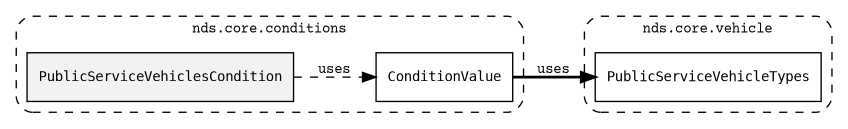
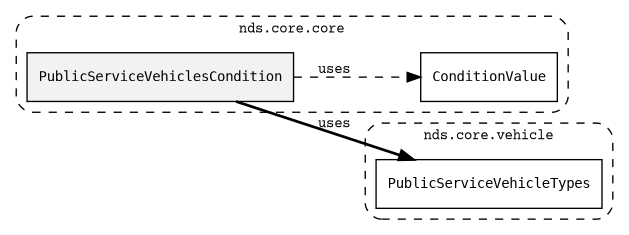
(270, 29) -> (292, 29)
(547, 77) -> (318, 128)
